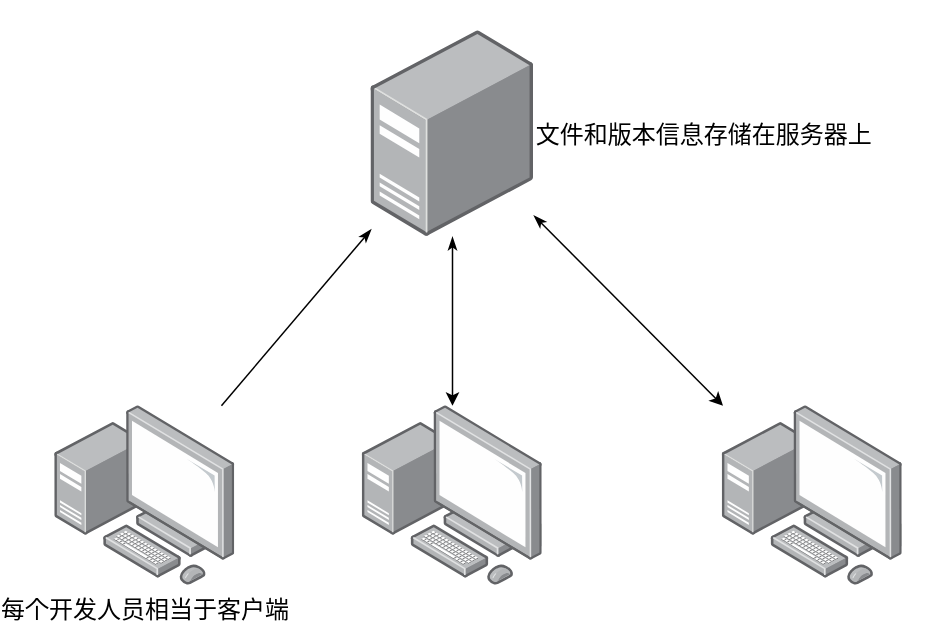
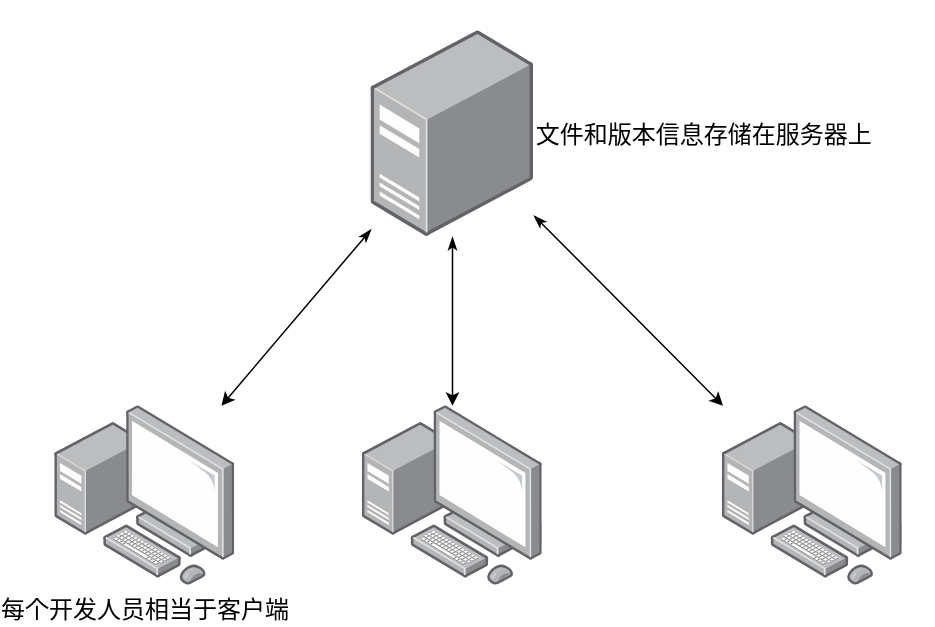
(226, 400) -> (229, 397)
